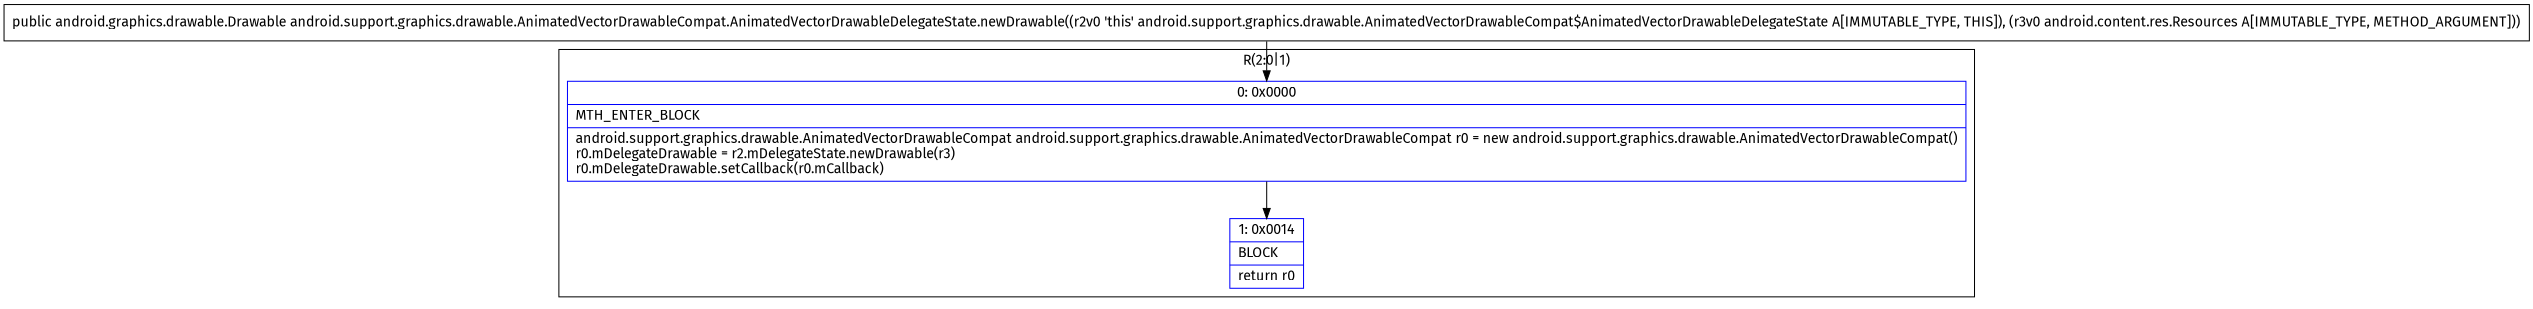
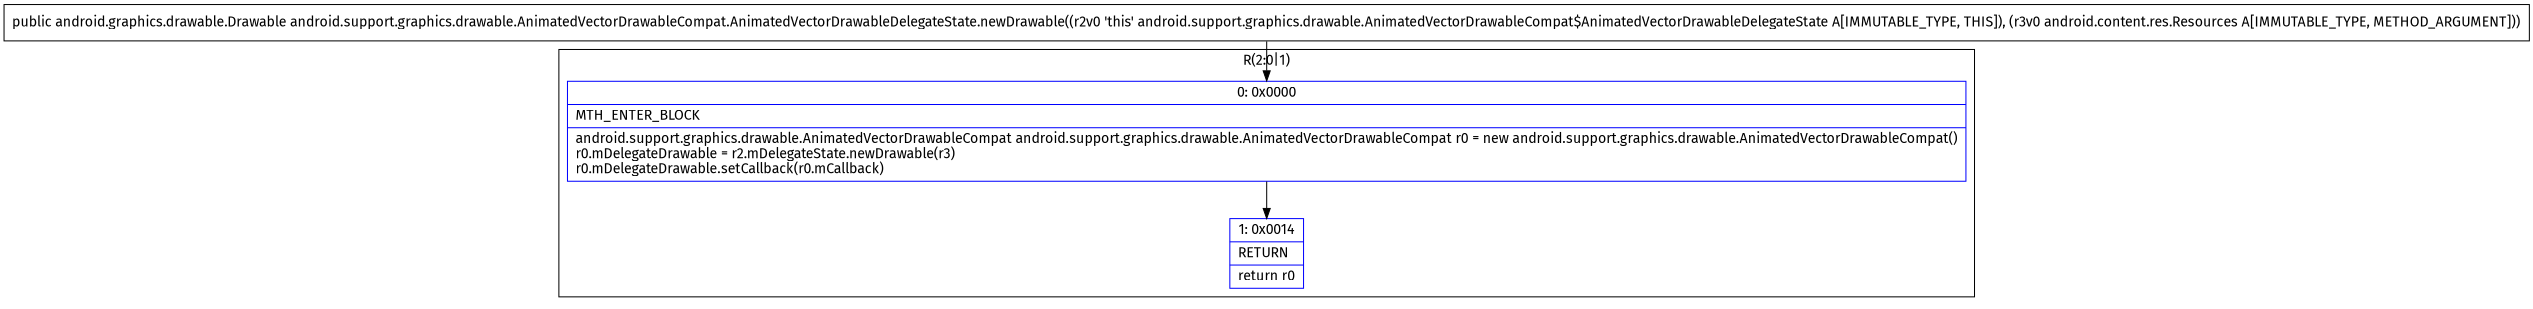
(1258, 253) -> (1264, 253)
